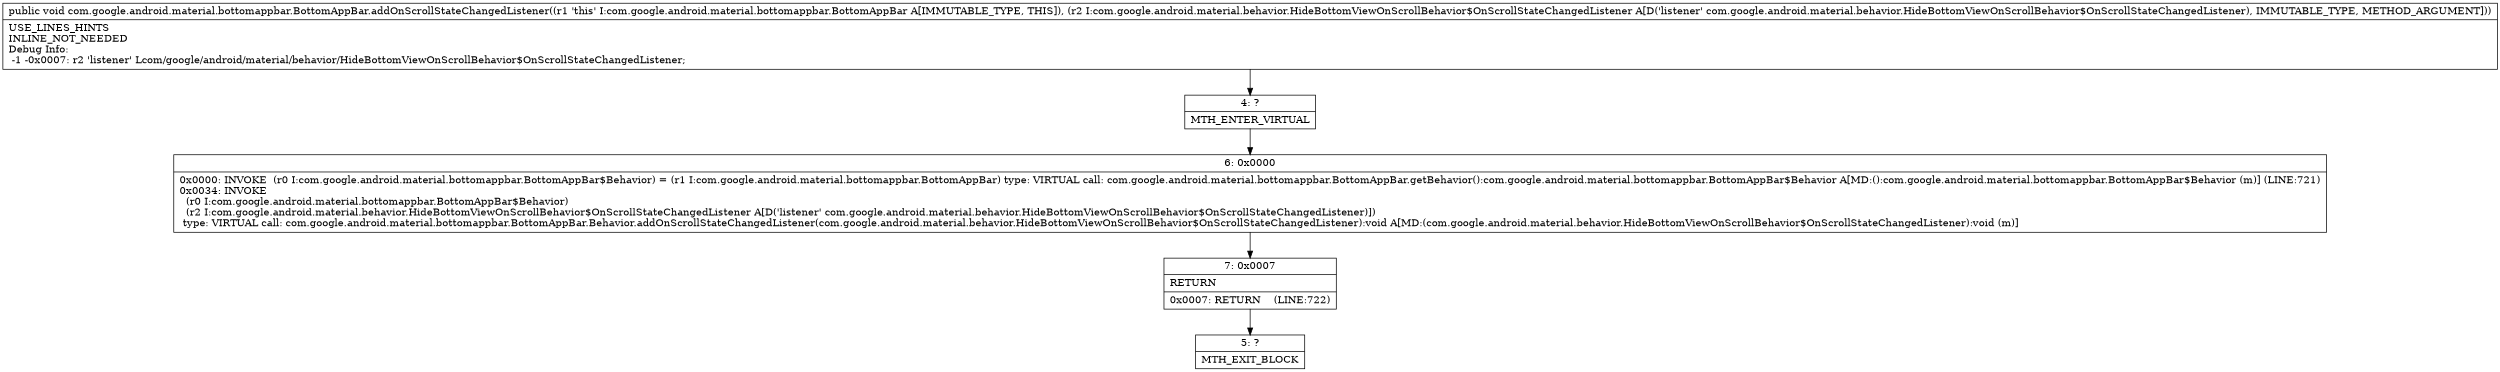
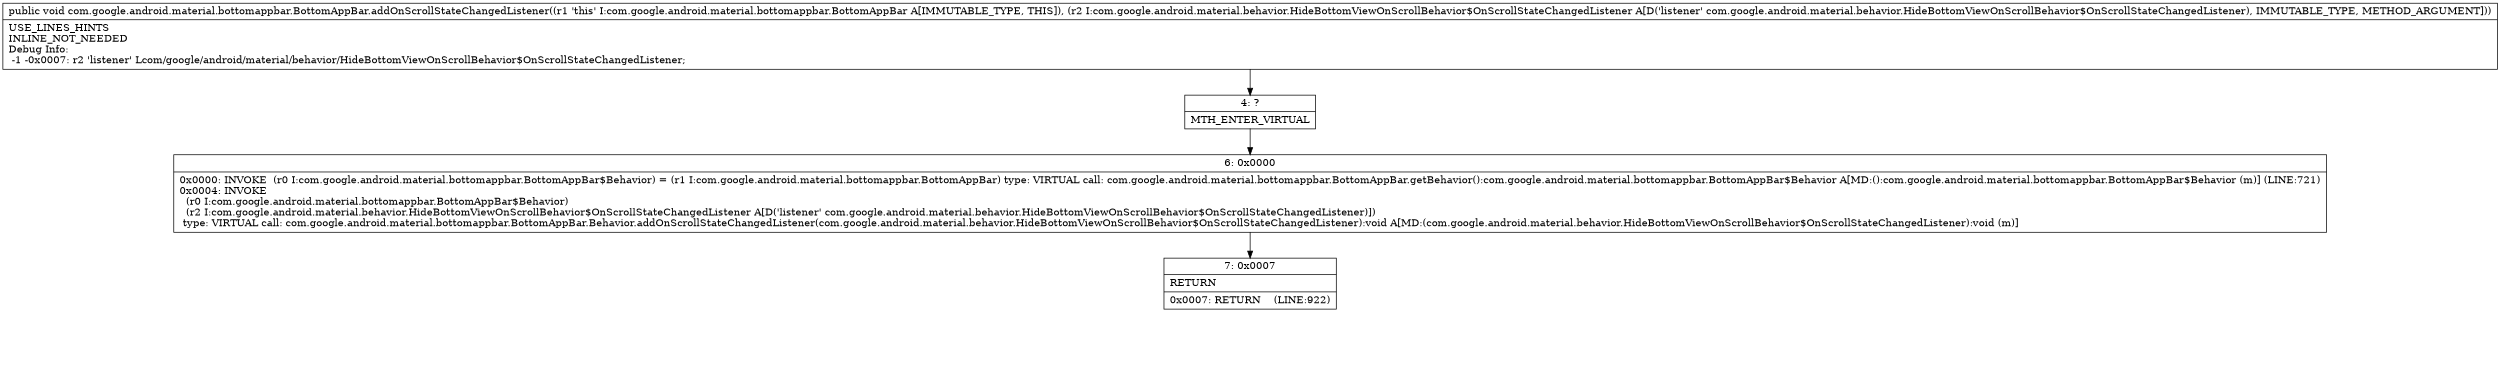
(227, 191) -> (227, 191)
(1250, 300) -> (1250, 300)
(1250, 352) -> none
